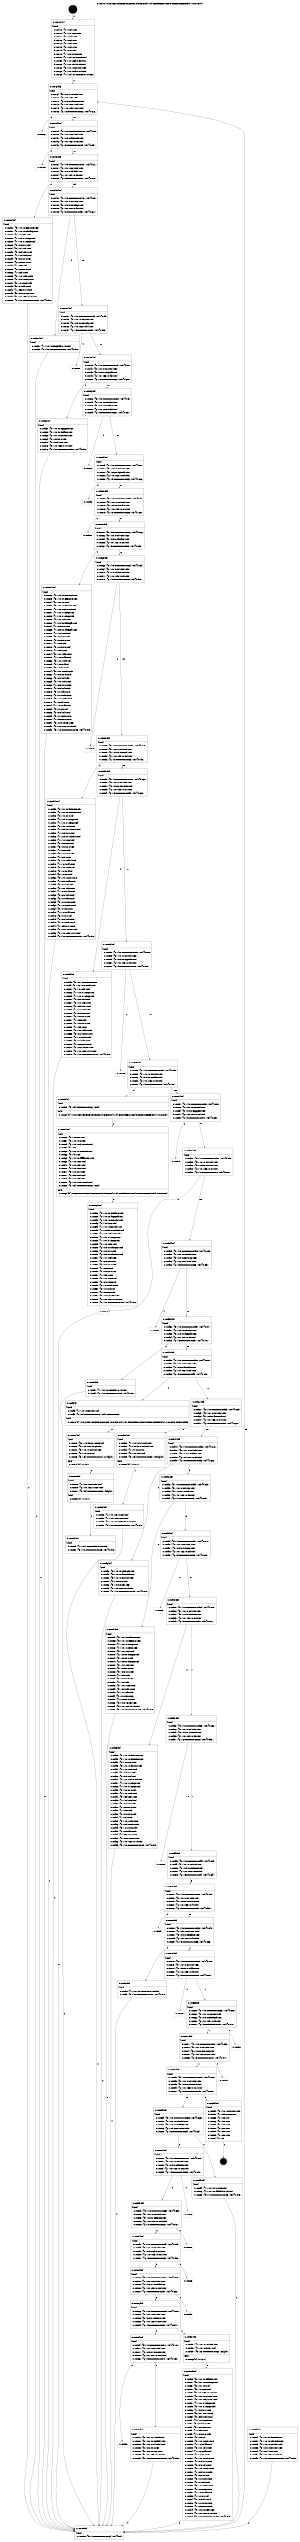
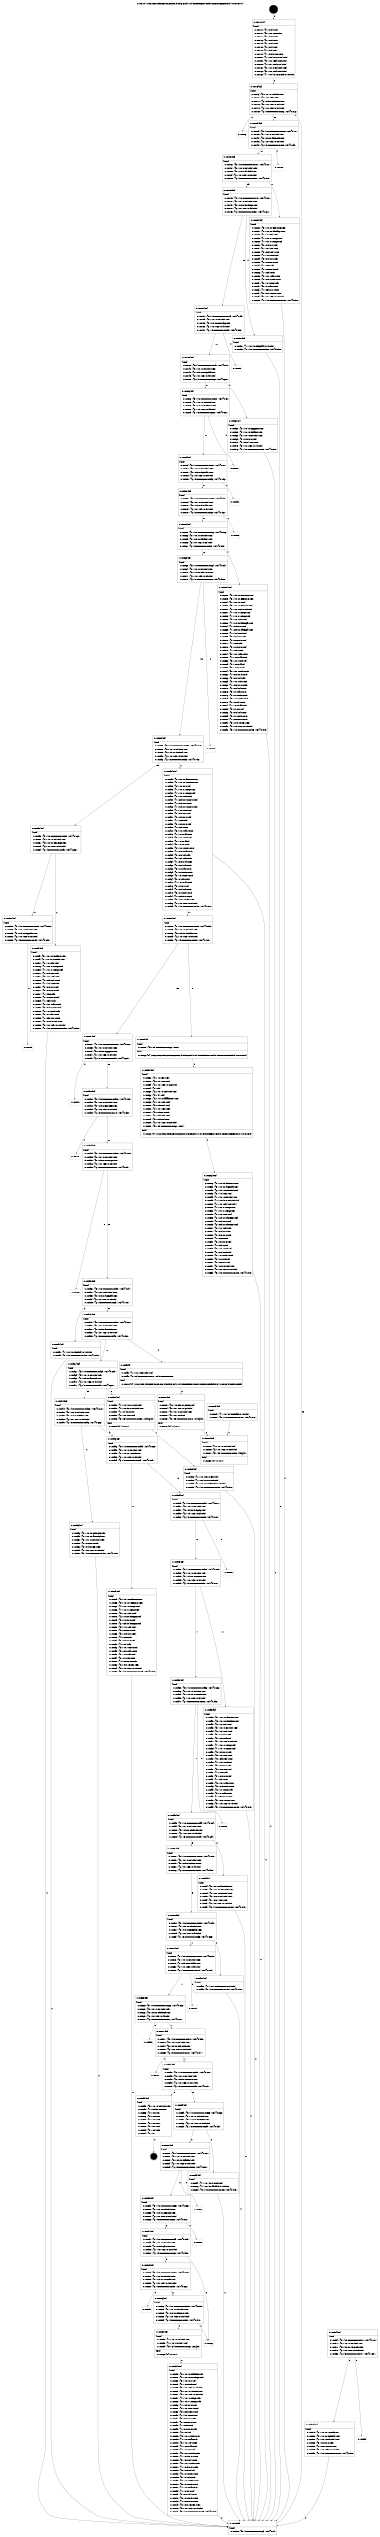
(139, 1014) -> (188, 912)
(91, 1518) -> (229, 1428)
none -> (221, 1856)
(58, 1913) -> (260, 1895)
(157, 1931) -> none
(155, 2331) -> (203, 2331)
